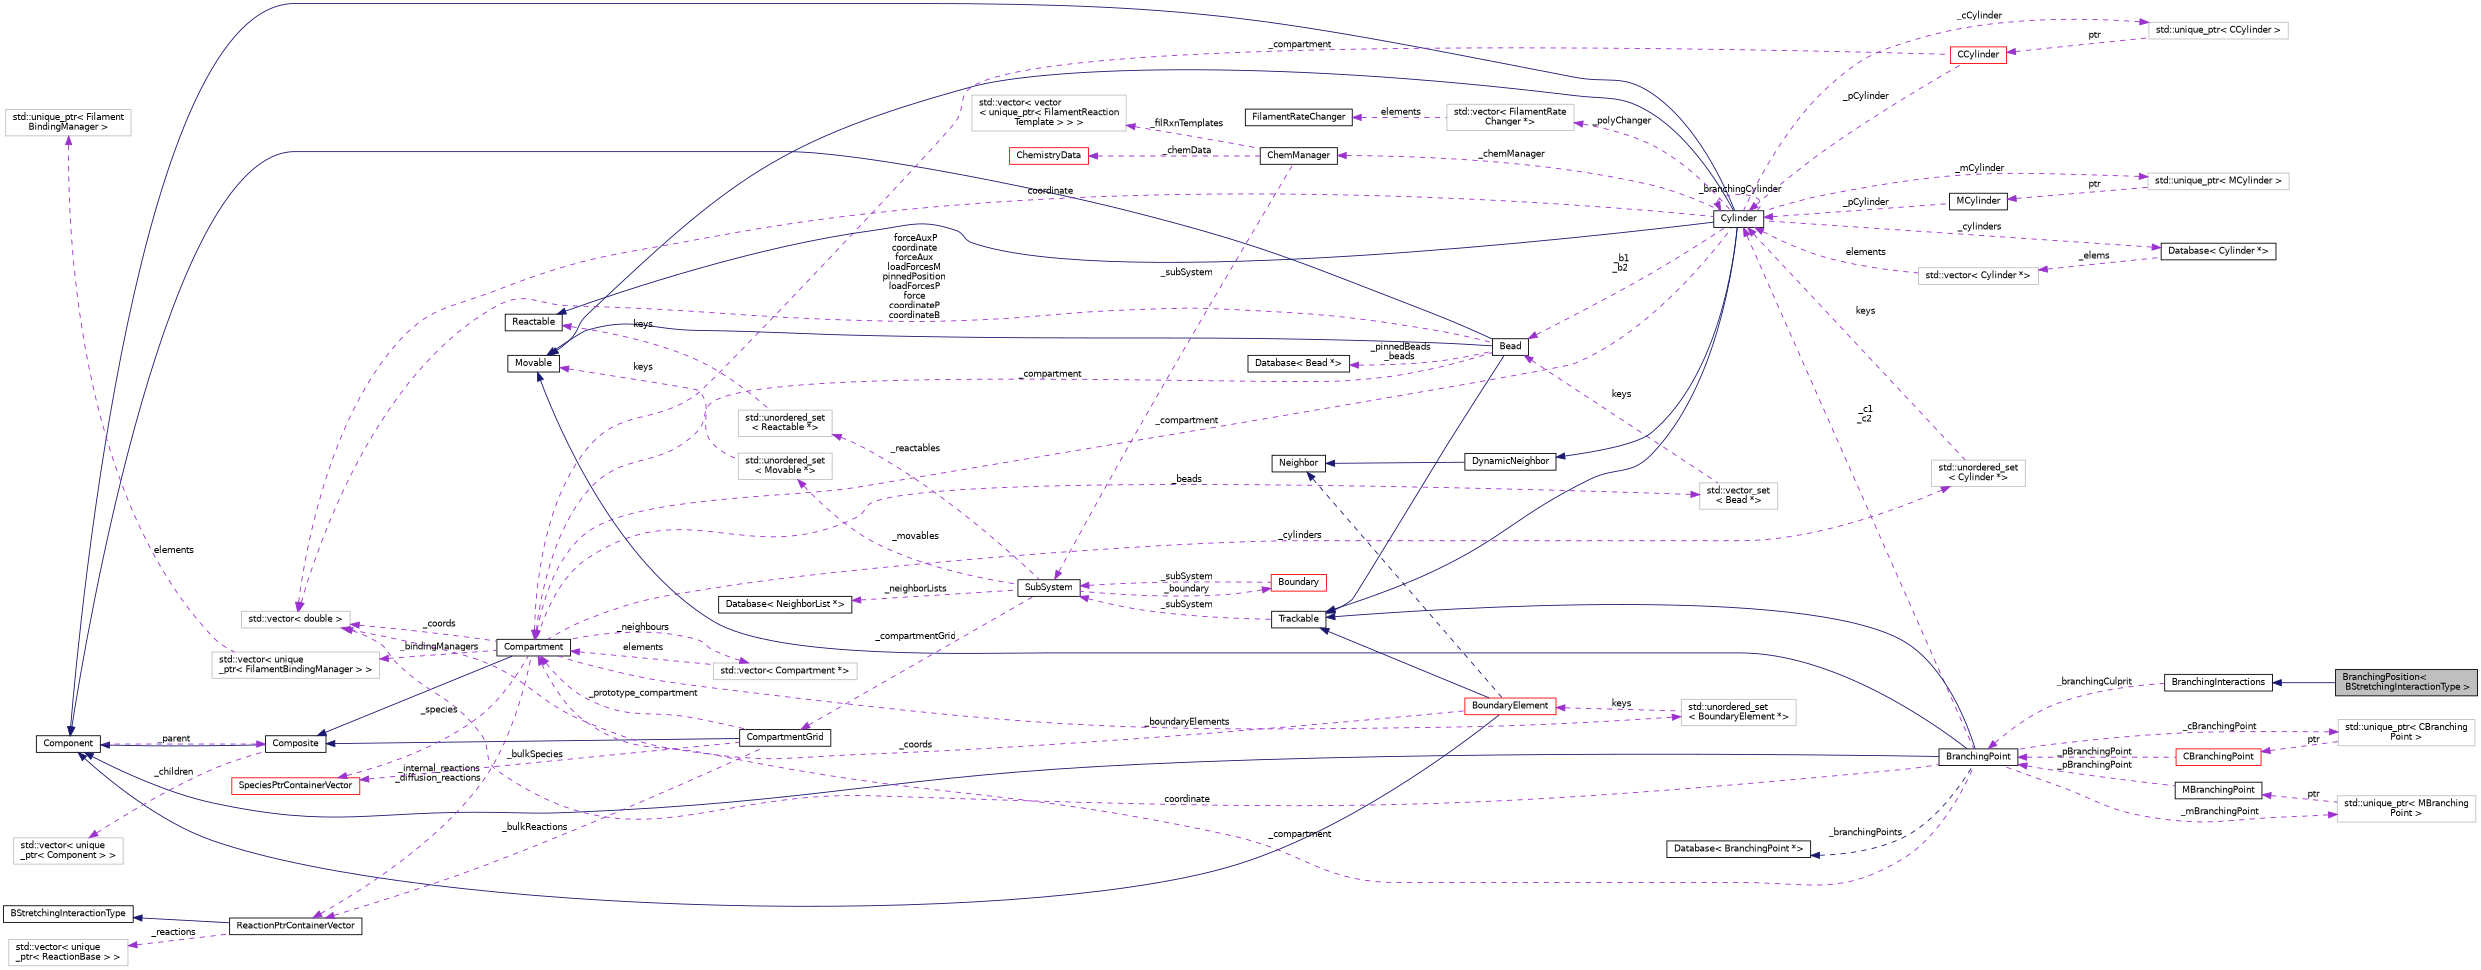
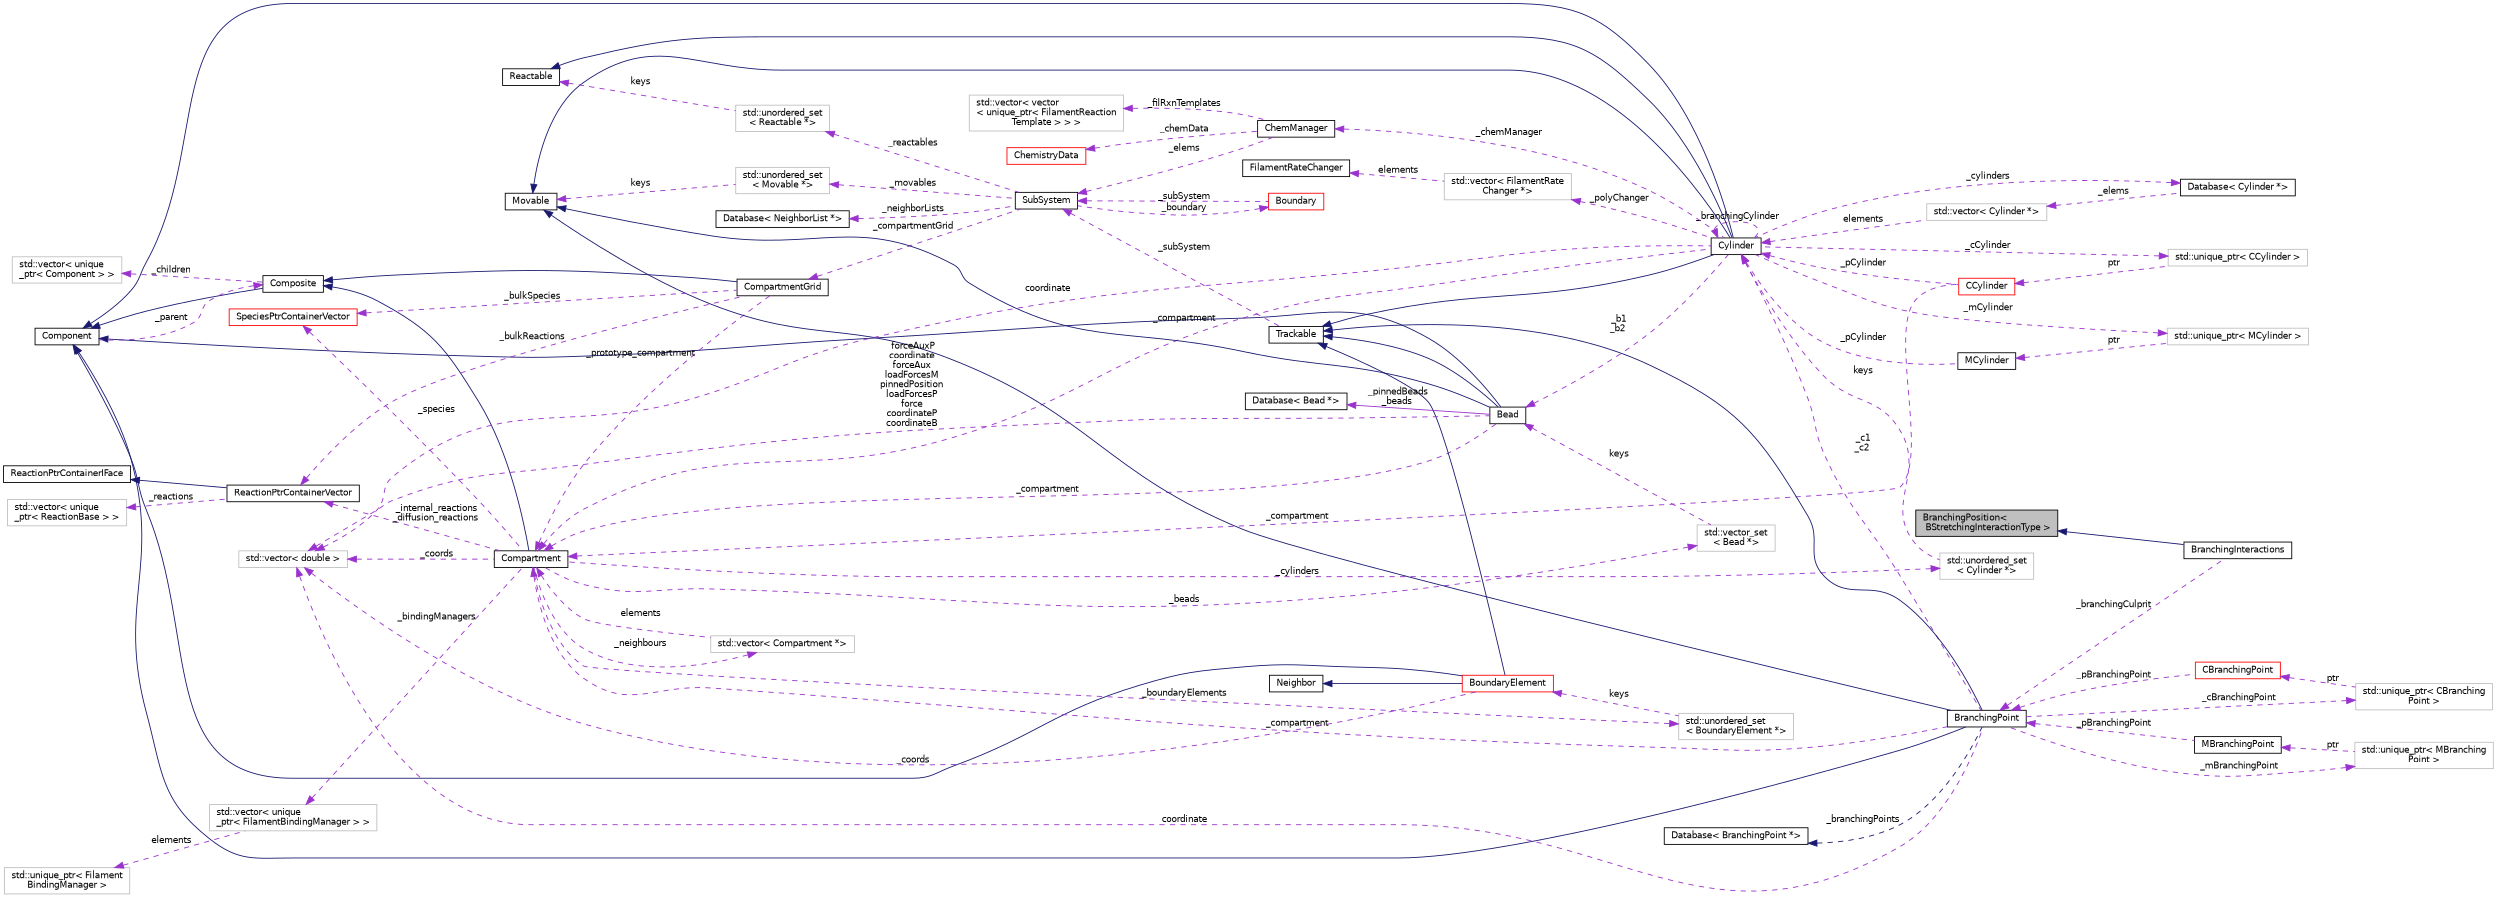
(1186, 273) -> (1183, 149)
(1426, 362) -> (1423, 410)
(1510, 462) -> none
(1412, 594) -> (1397, 684)
(2308, 683) -> (2125, 538)
(68, 914) -> (67, 474)
